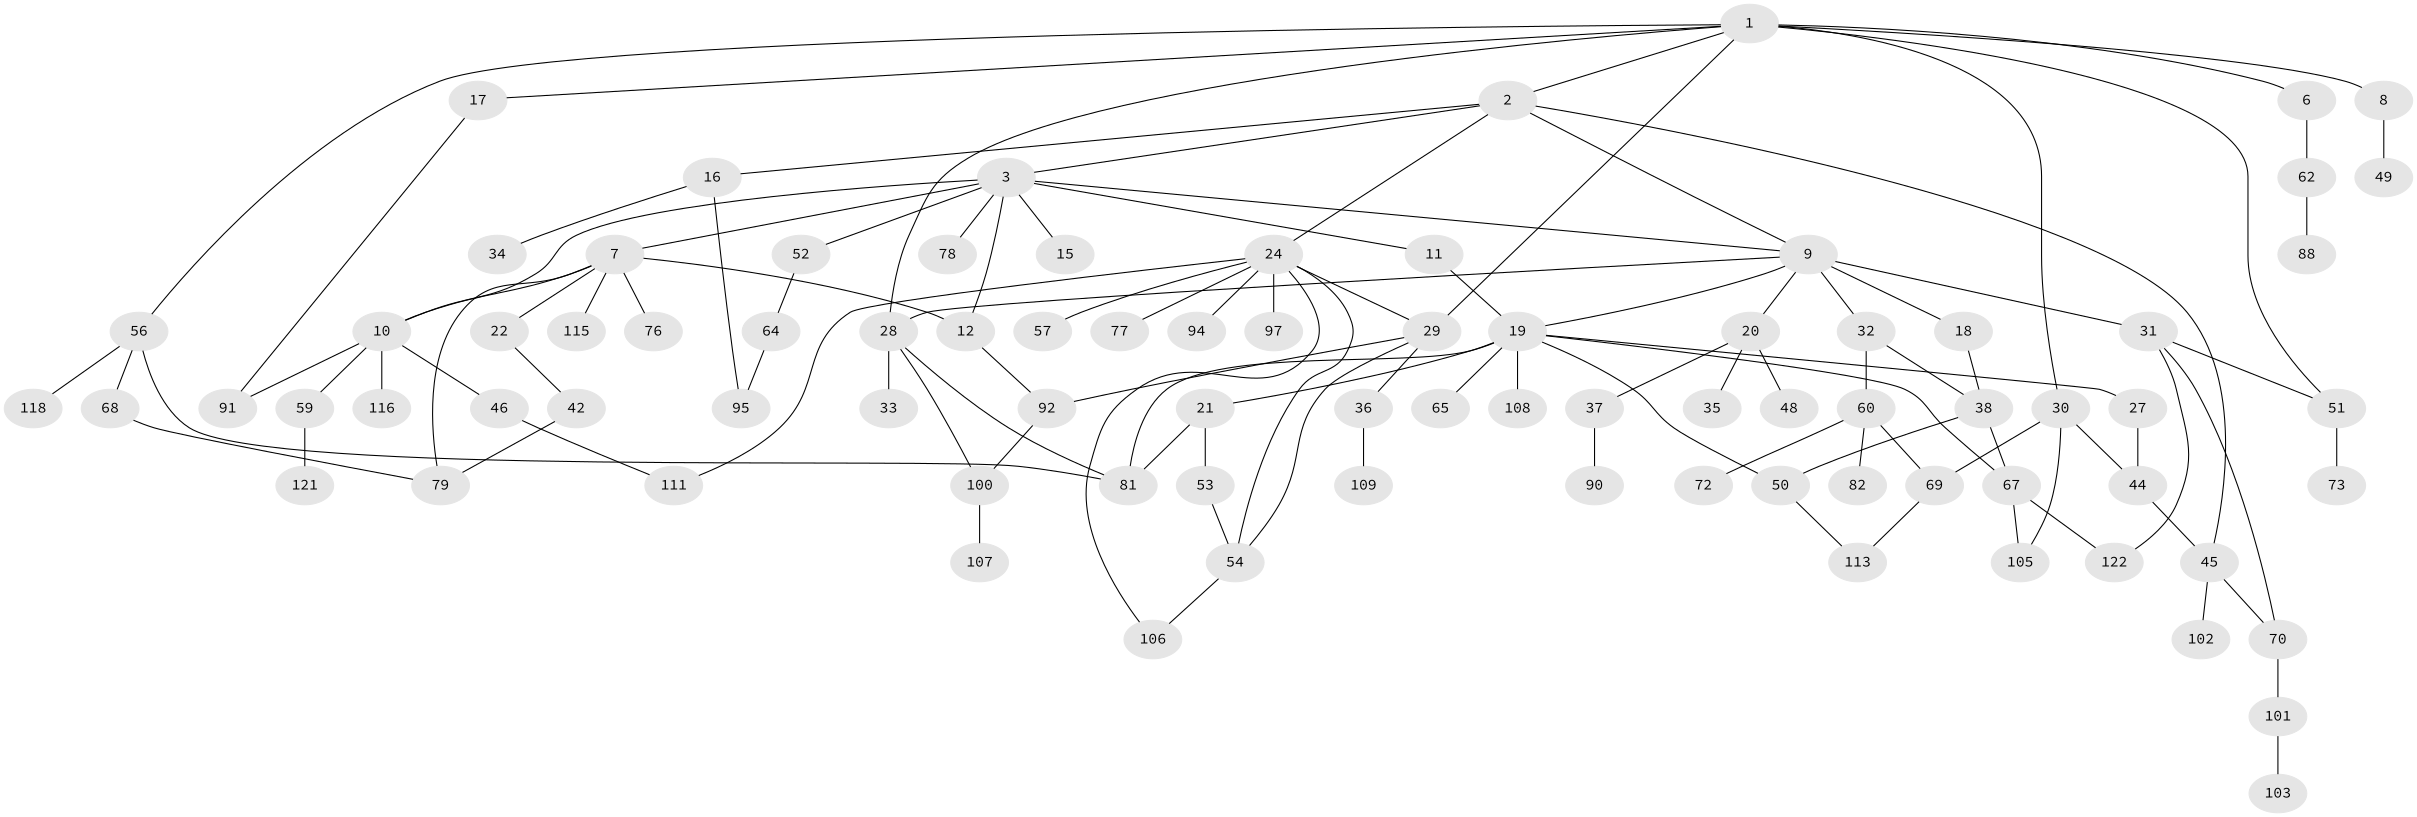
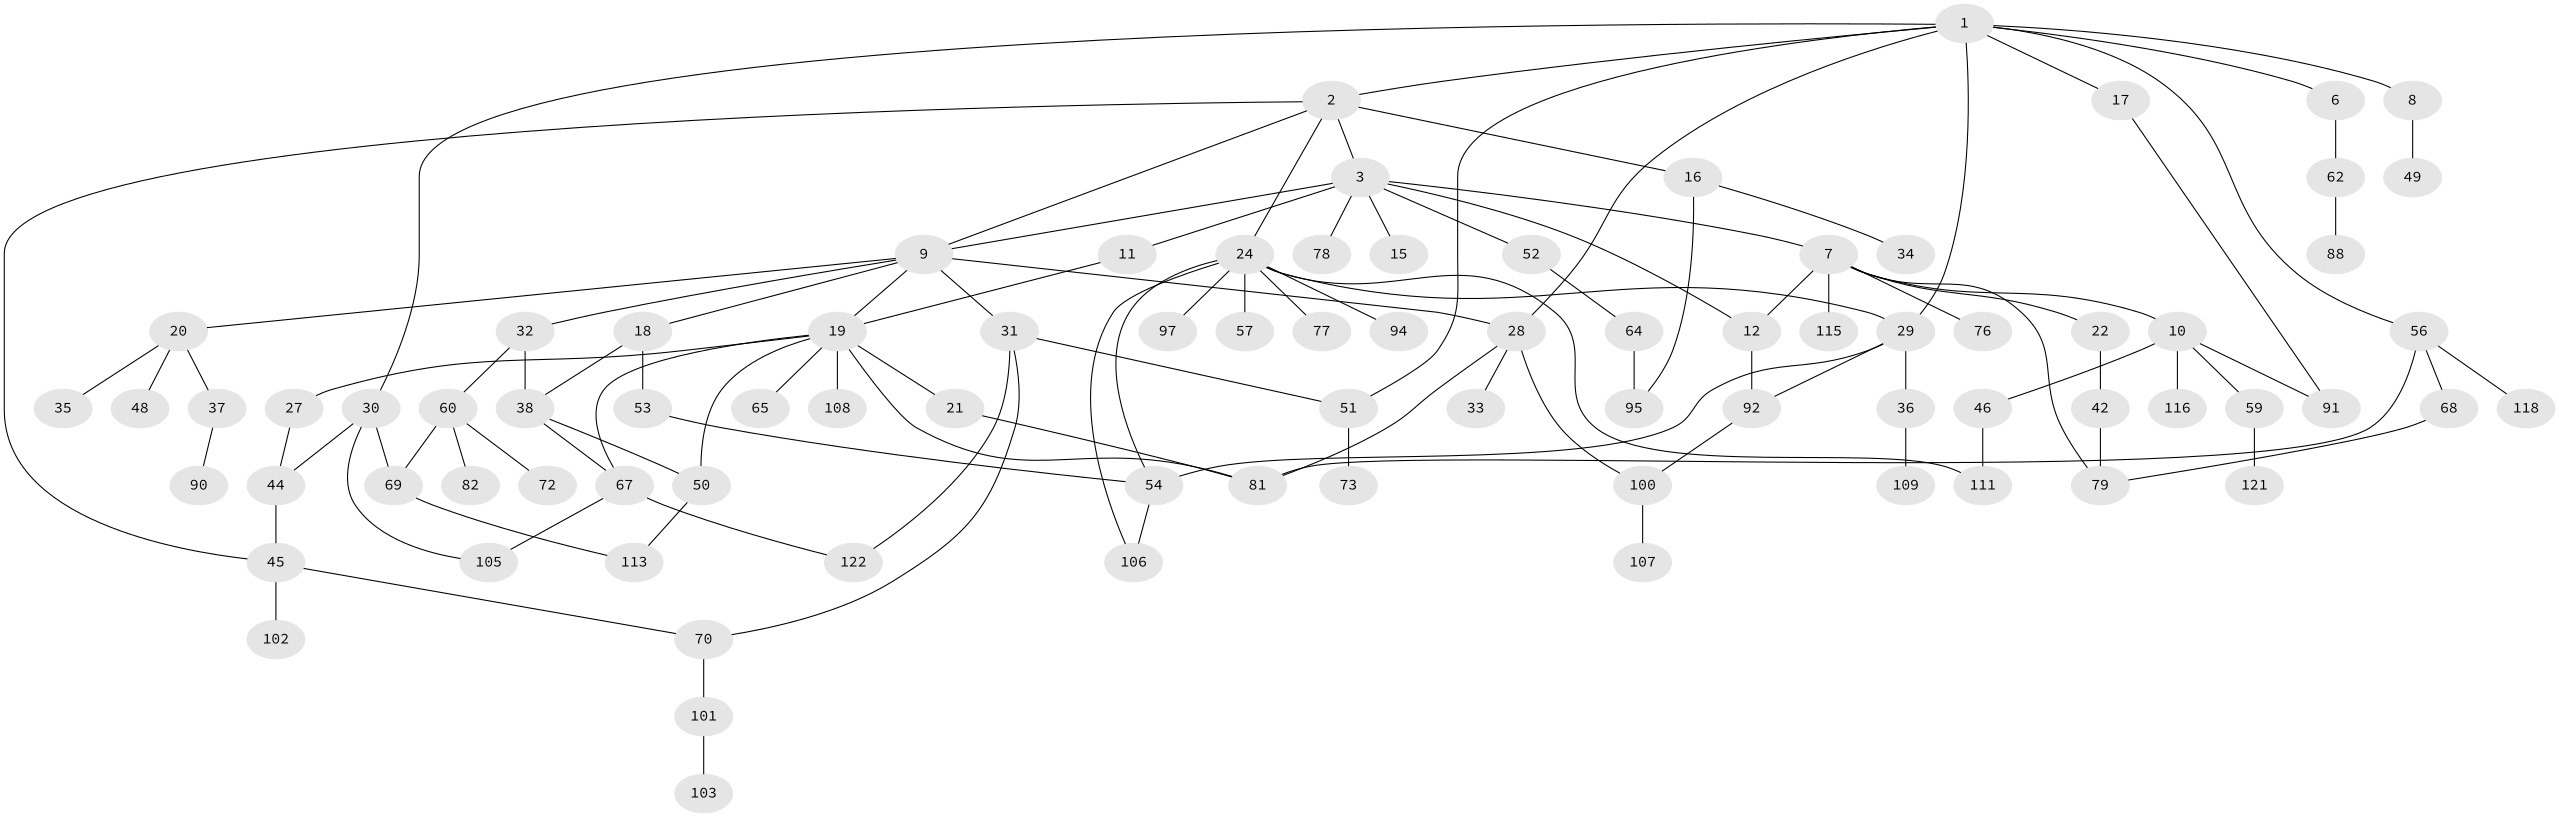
(678, 210) -> none
(1205, 447) -> (643, 374)
